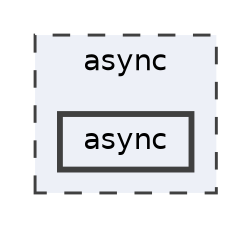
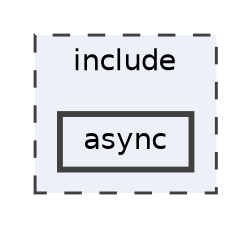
(126, 63) -> (126, 63)
